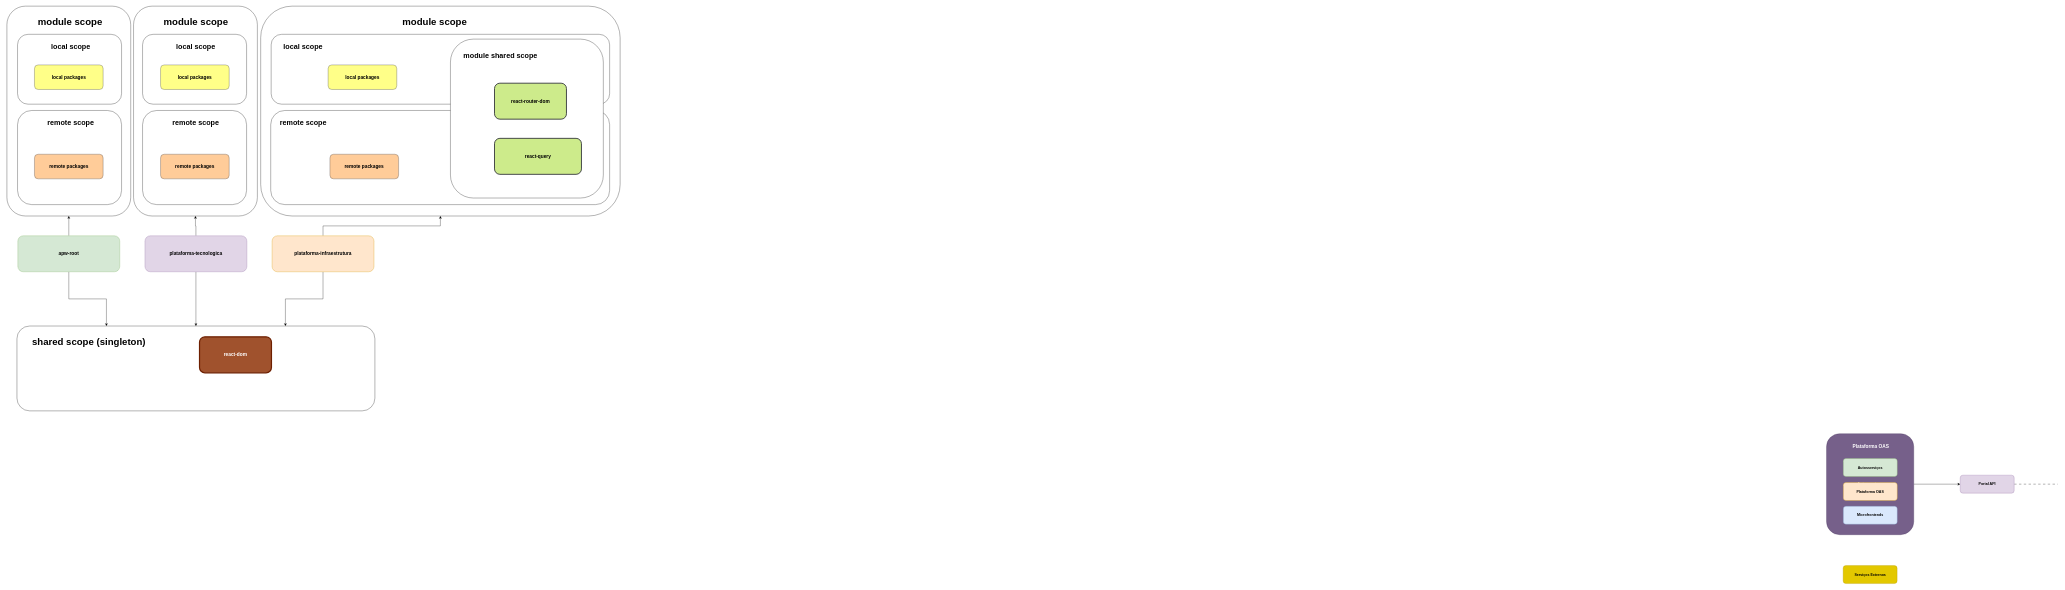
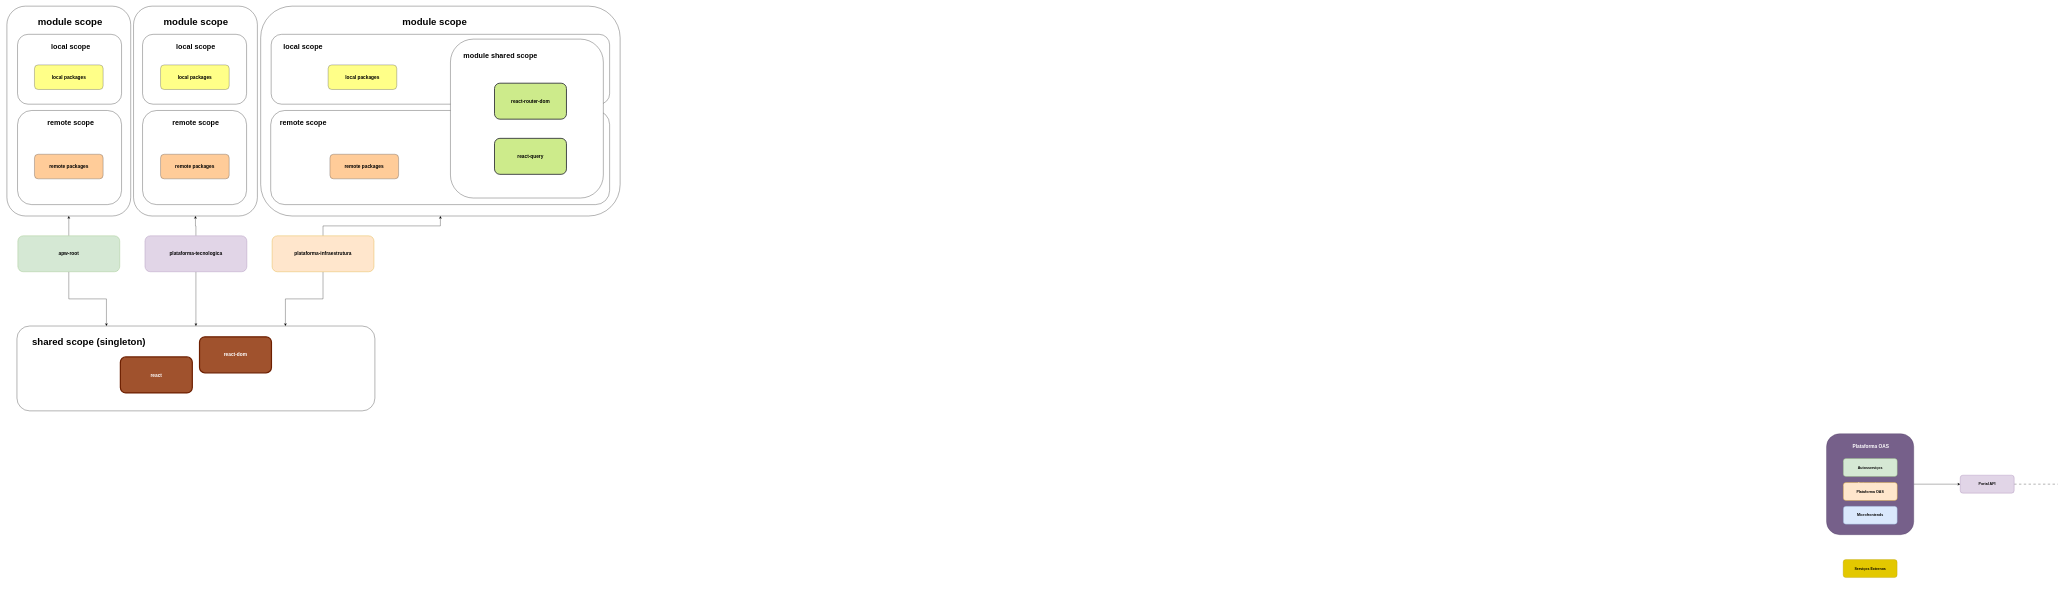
(538, 156) -> (530, 156)
none -> (156, 375)
(1871, 575) -> (1871, 569)
